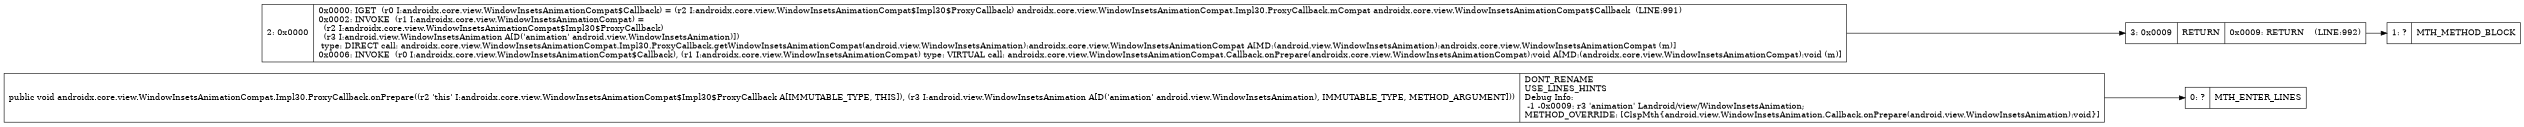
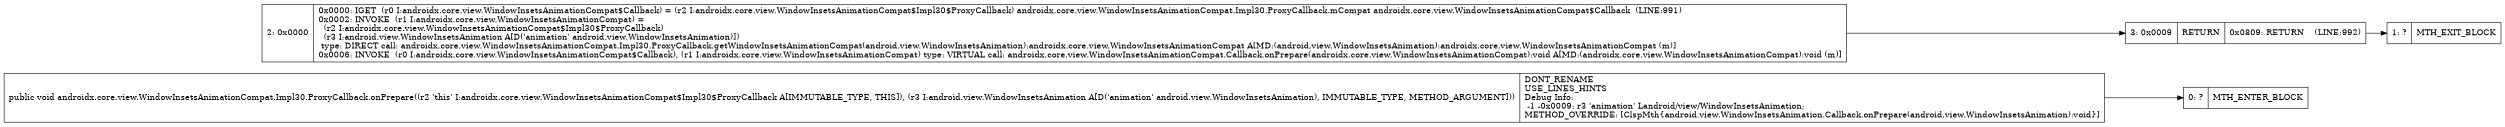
(2295, 33) -> (2295, 33)
(2466, 33) -> (2456, 33)
(2258, 98) -> (2258, 98)
